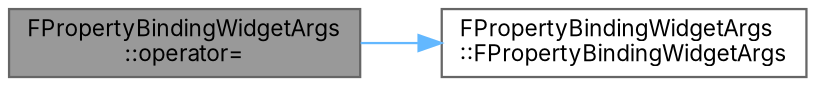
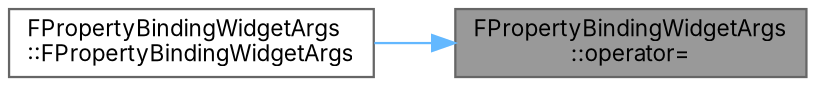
(389, 43) -> (403, 43)
